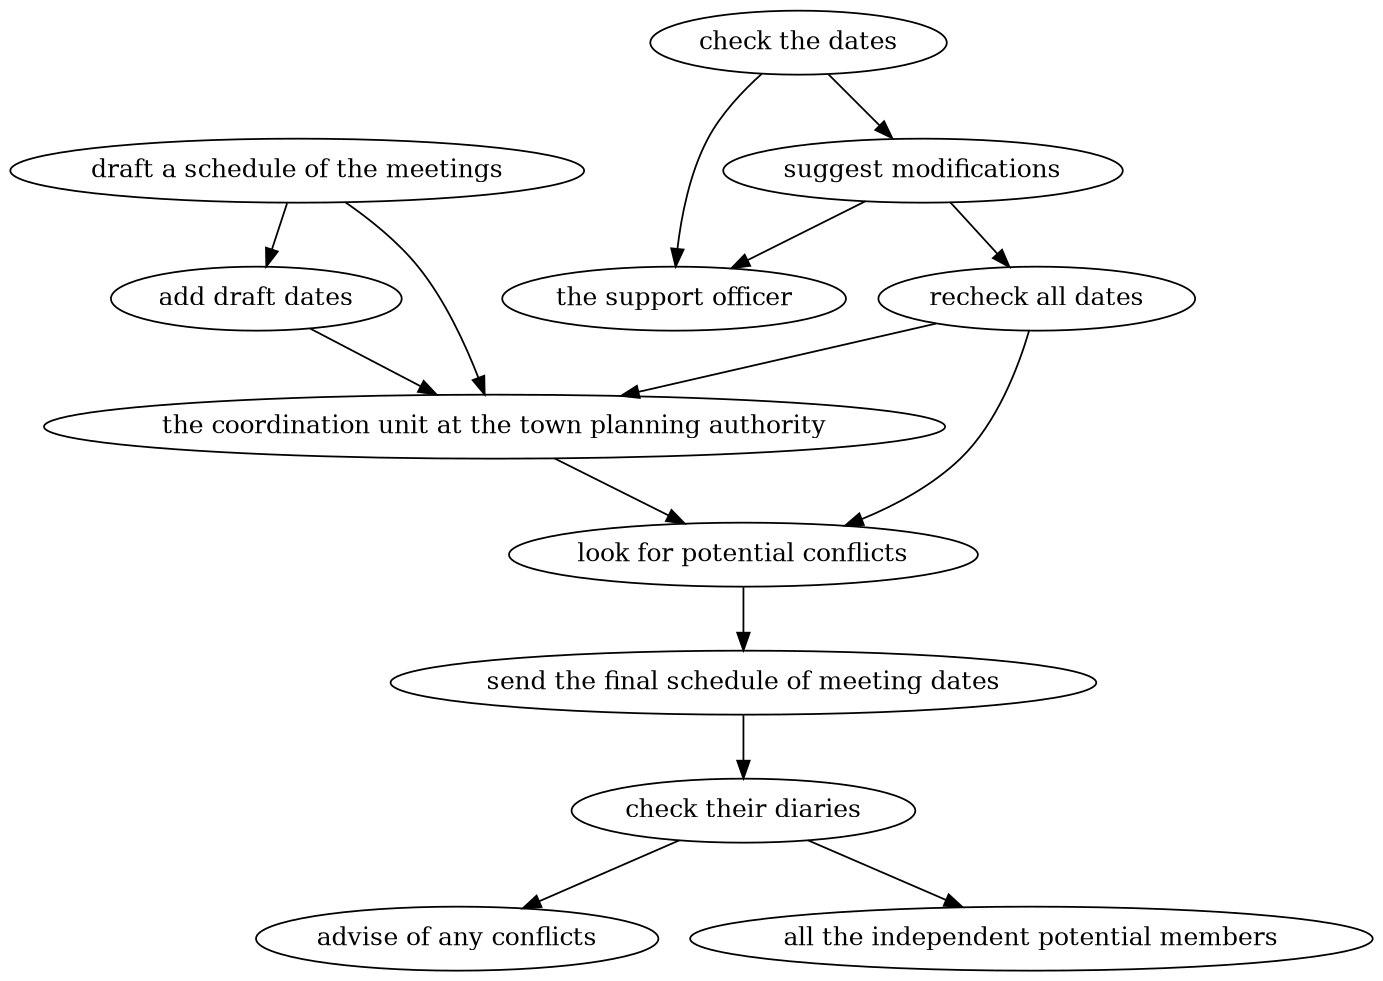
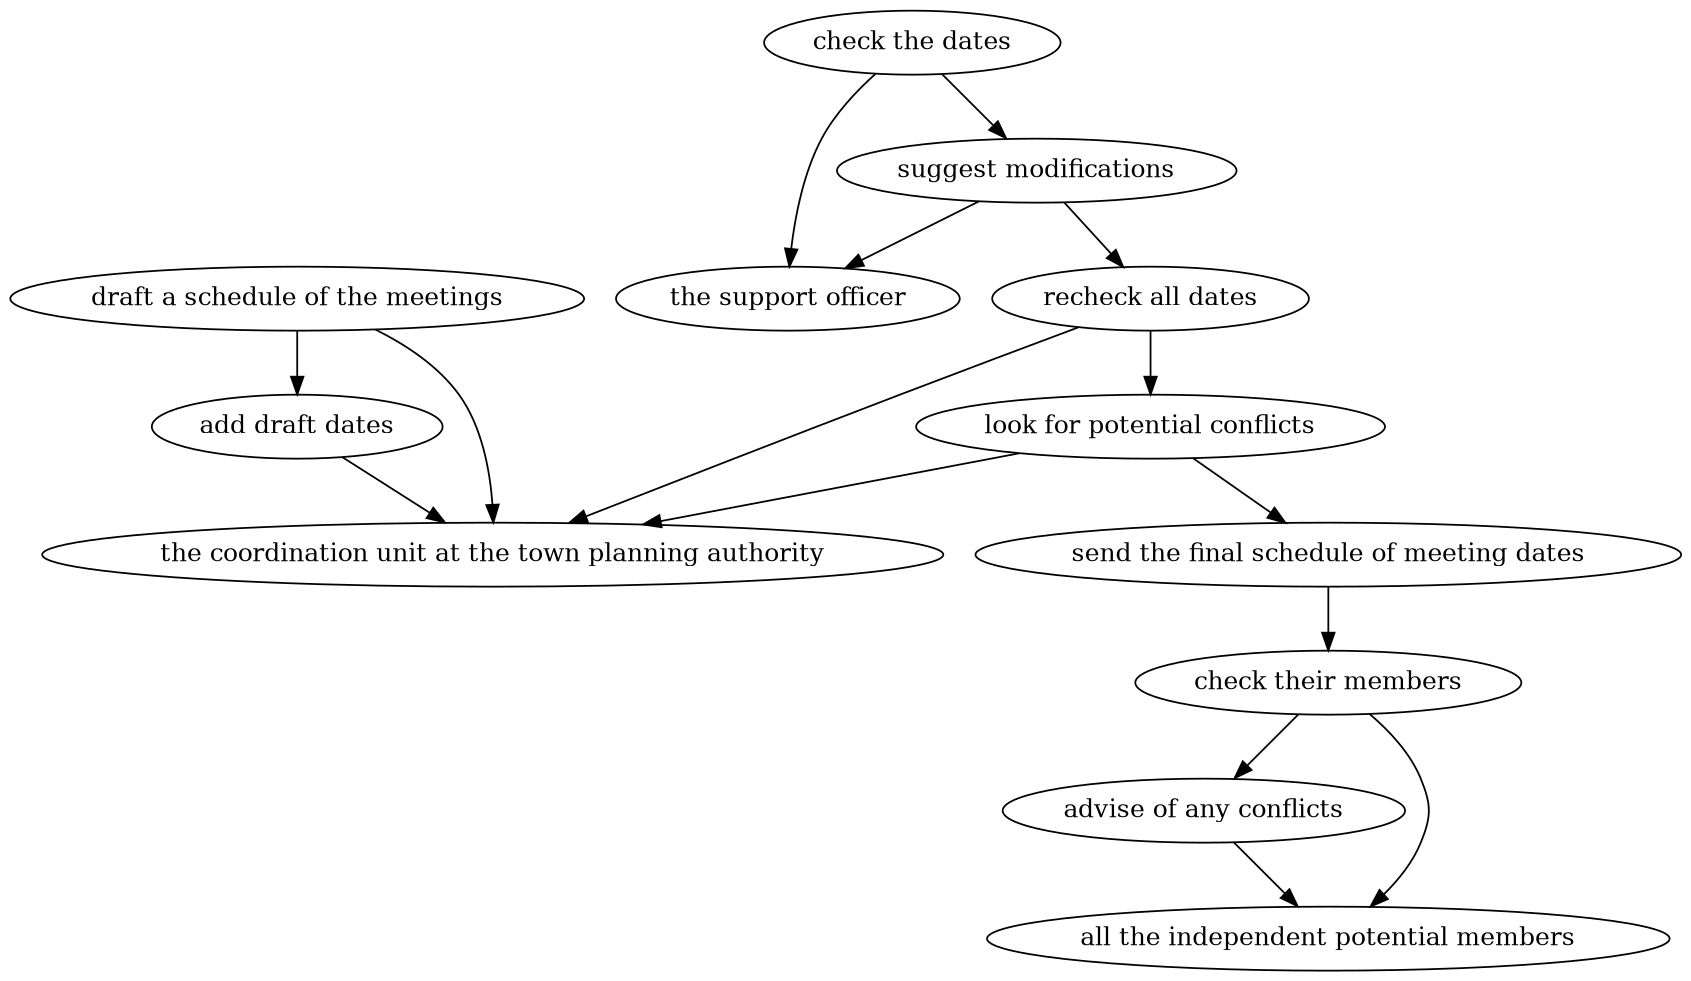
(612, 487) -> (840, 487)
(743, 811) -> (1328, 683)
none -> (1259, 868)
